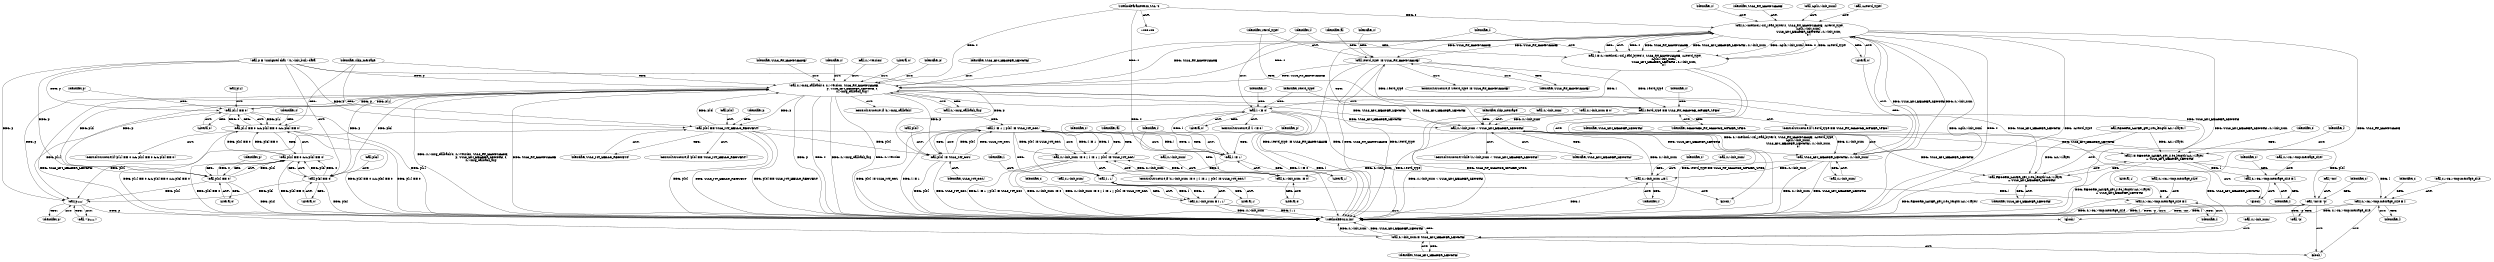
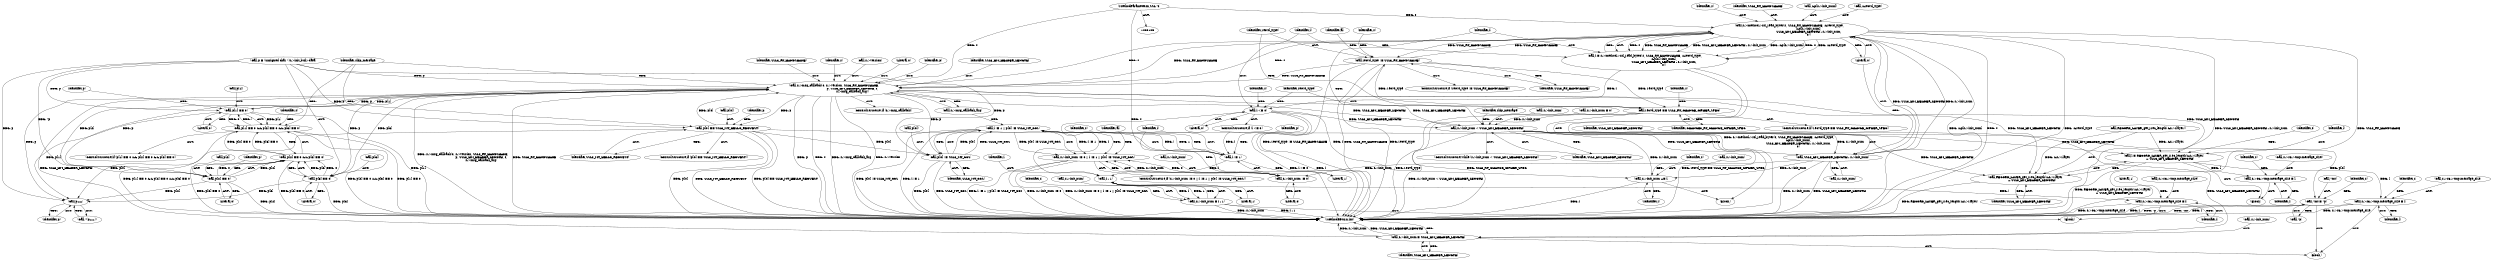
(44, 120) -> (44, 120)
(248, 120) -> (248, 120)
(1174, 125) -> (1224, 141)
none -> (223, 157)
(1019, 166) -> (1164, 185)
none -> (961, 167)
none -> (1187, 173)
(2297, 211) -> (2297, 211)
(699, 218) -> none
